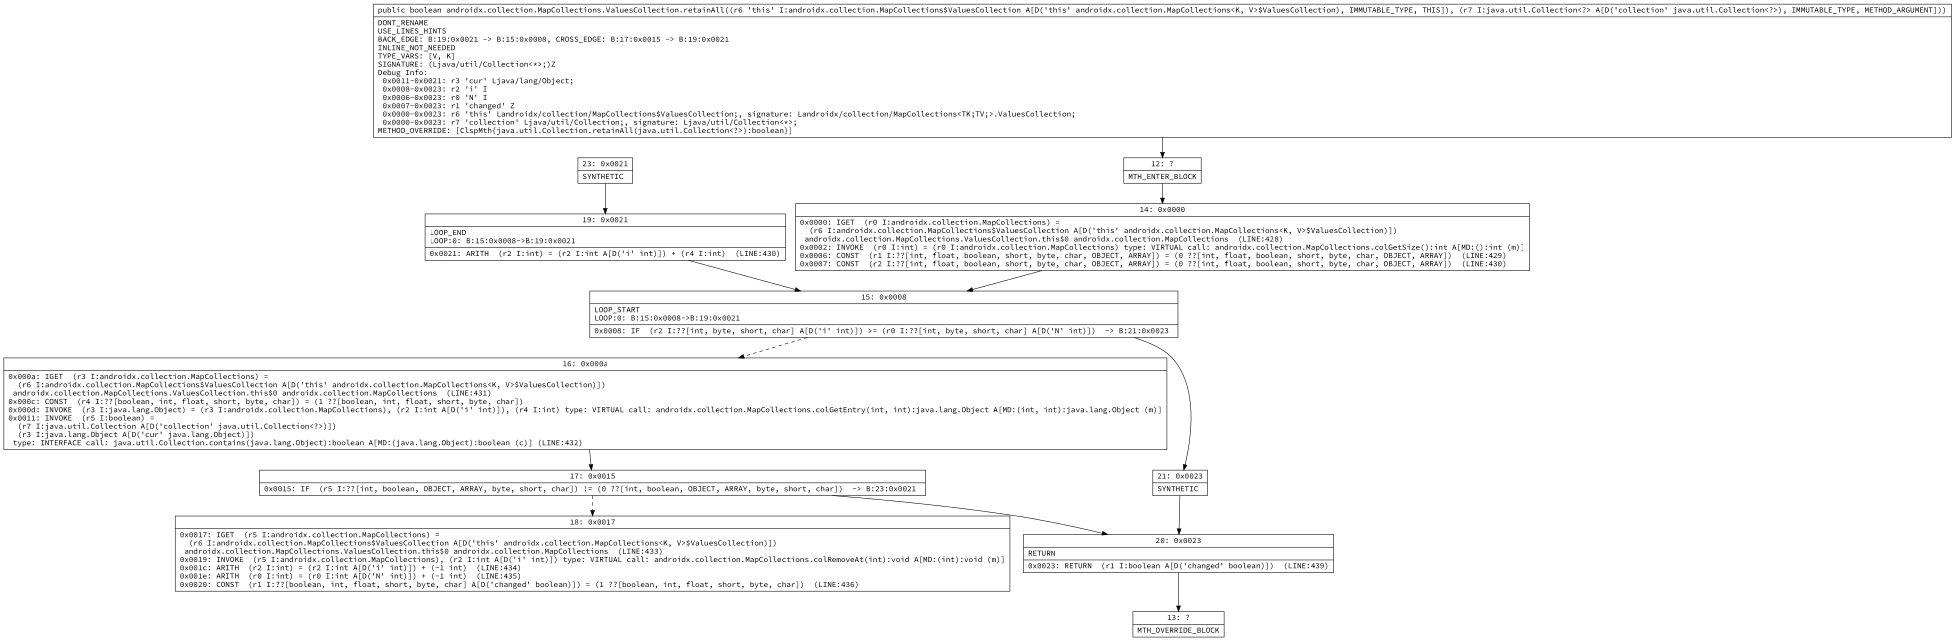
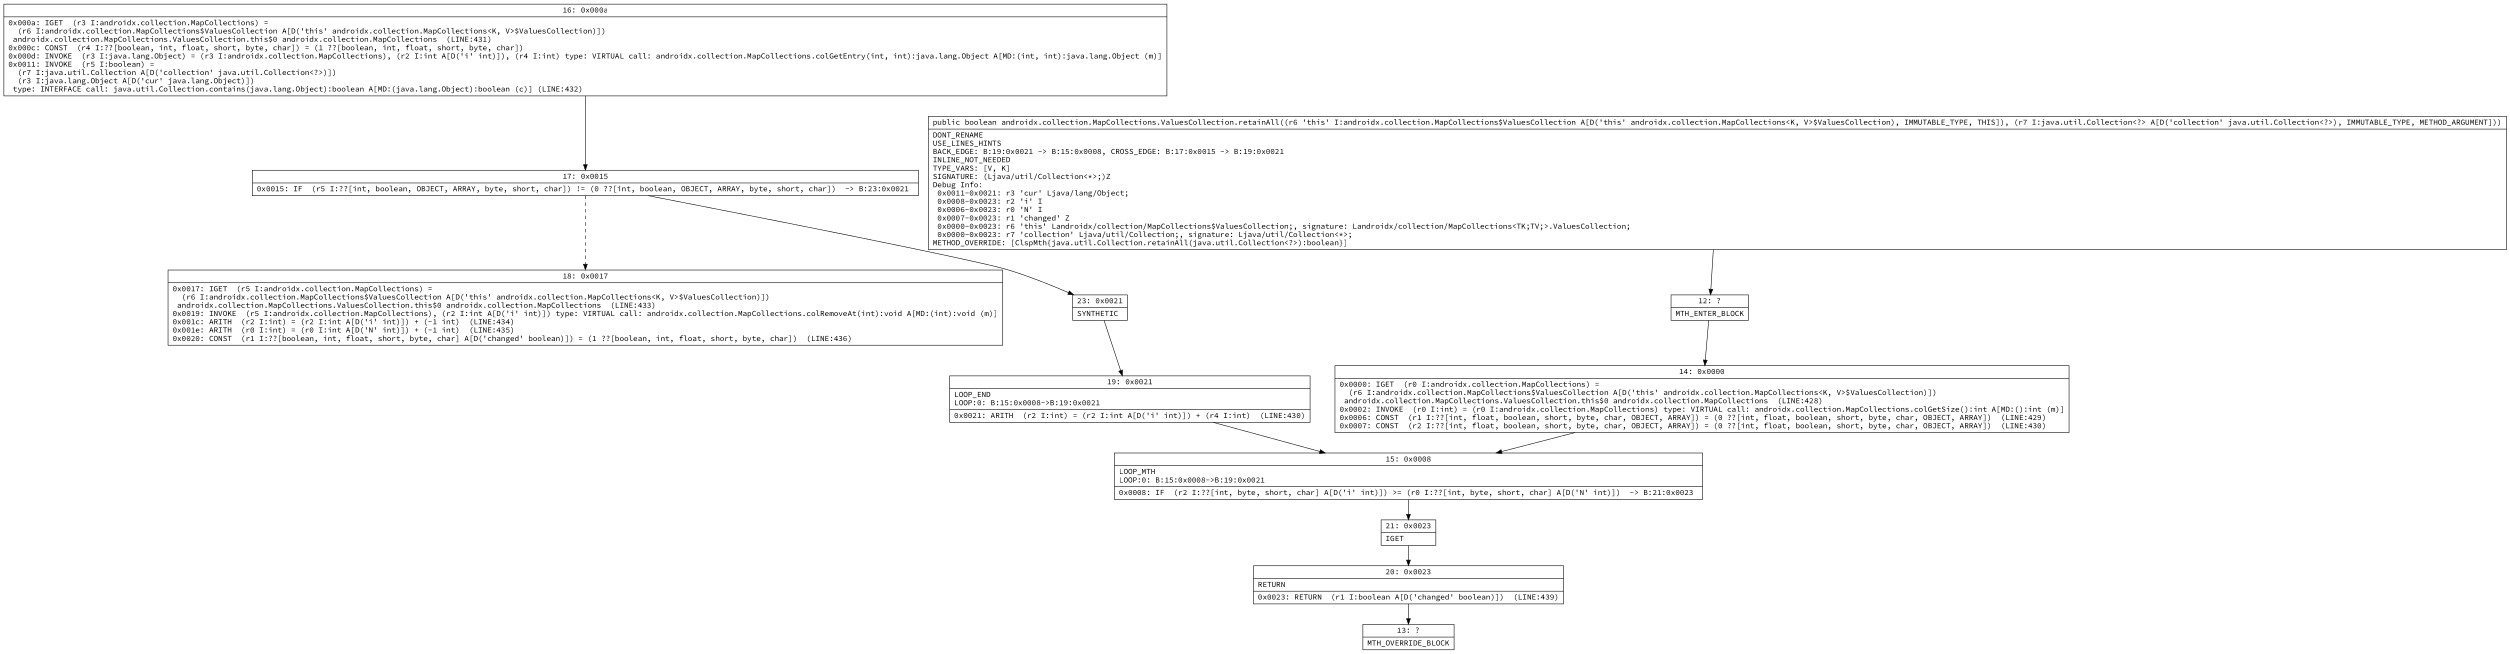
(617, 310) -> (1137, 472)
(775, 347) -> none
(1178, 489) -> (1395, 539)
(968, 509) -> (860, 238)
